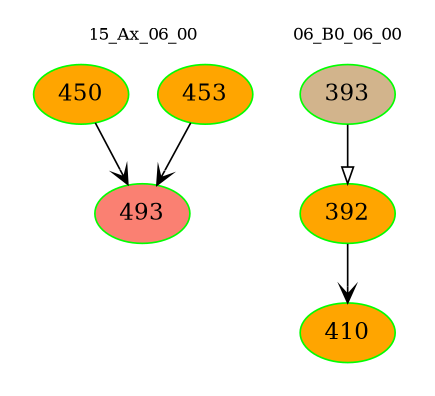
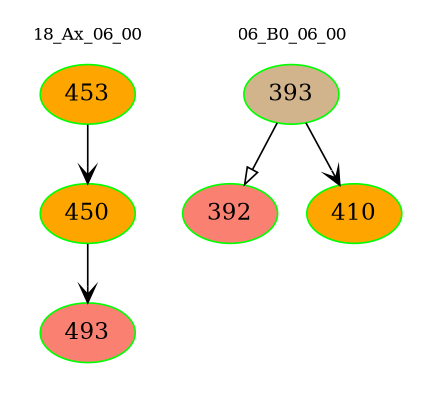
(143, 36) -> (88, 36)
(178, 147) -> (88, 146)
(348, 214) -> (230, 214)
(348, 265) -> (319, 147)
